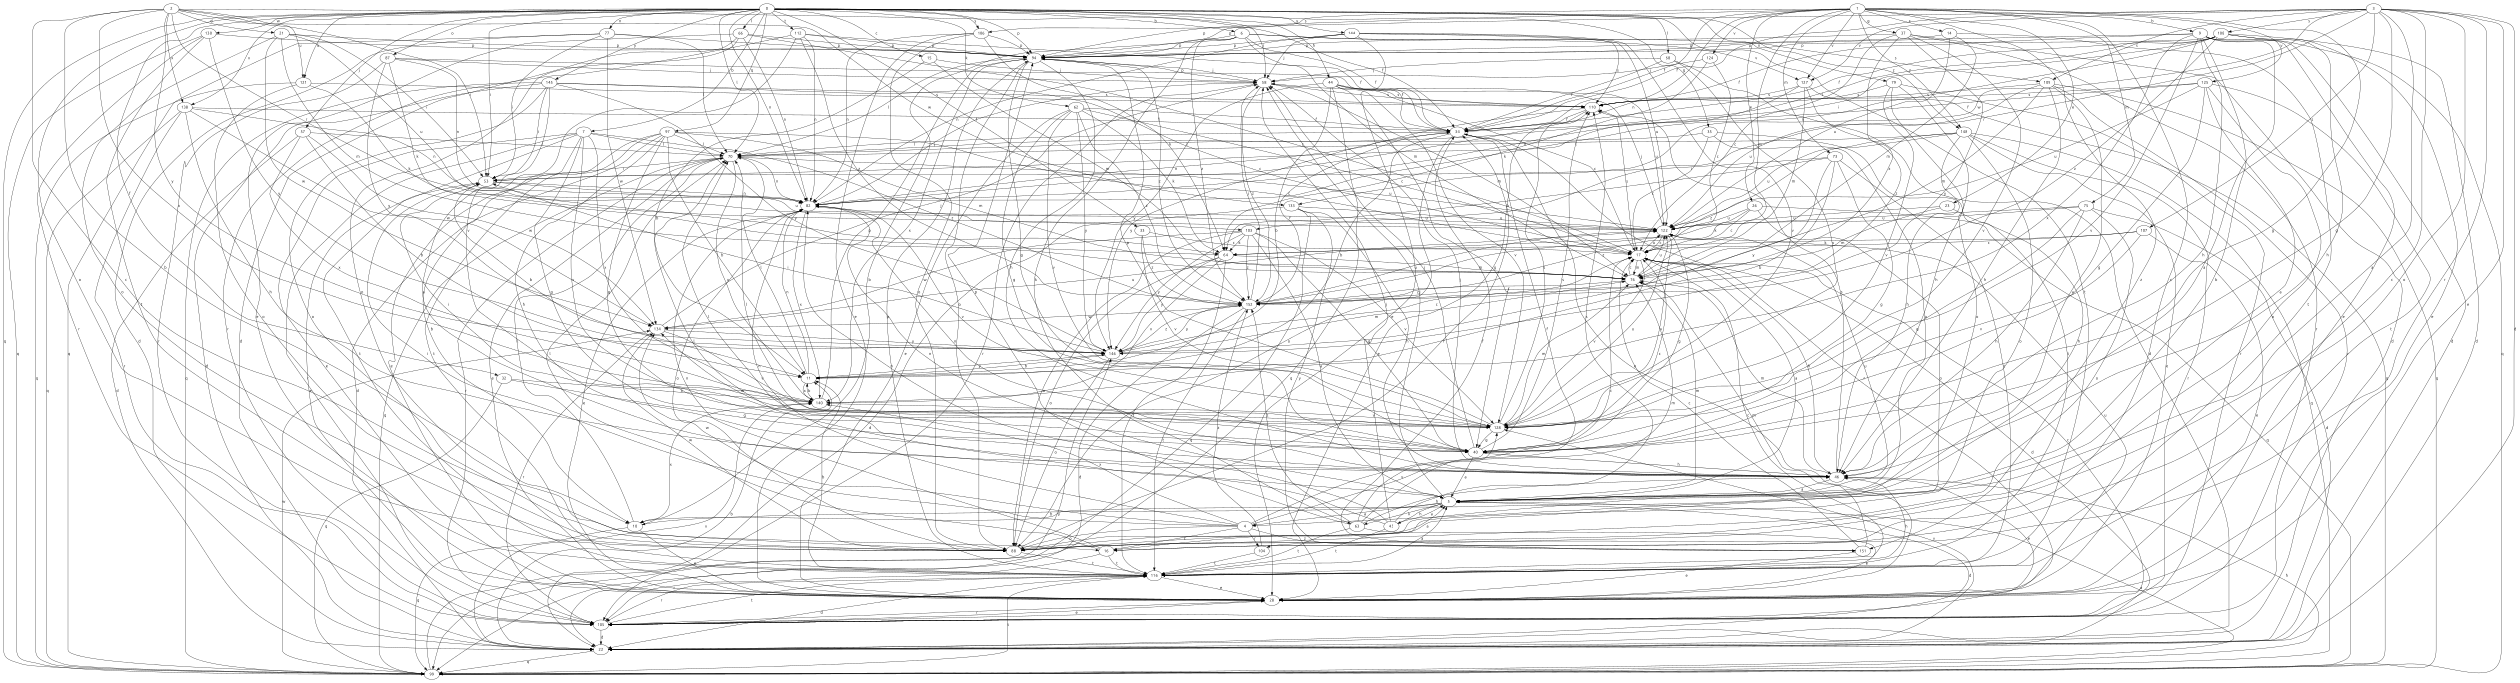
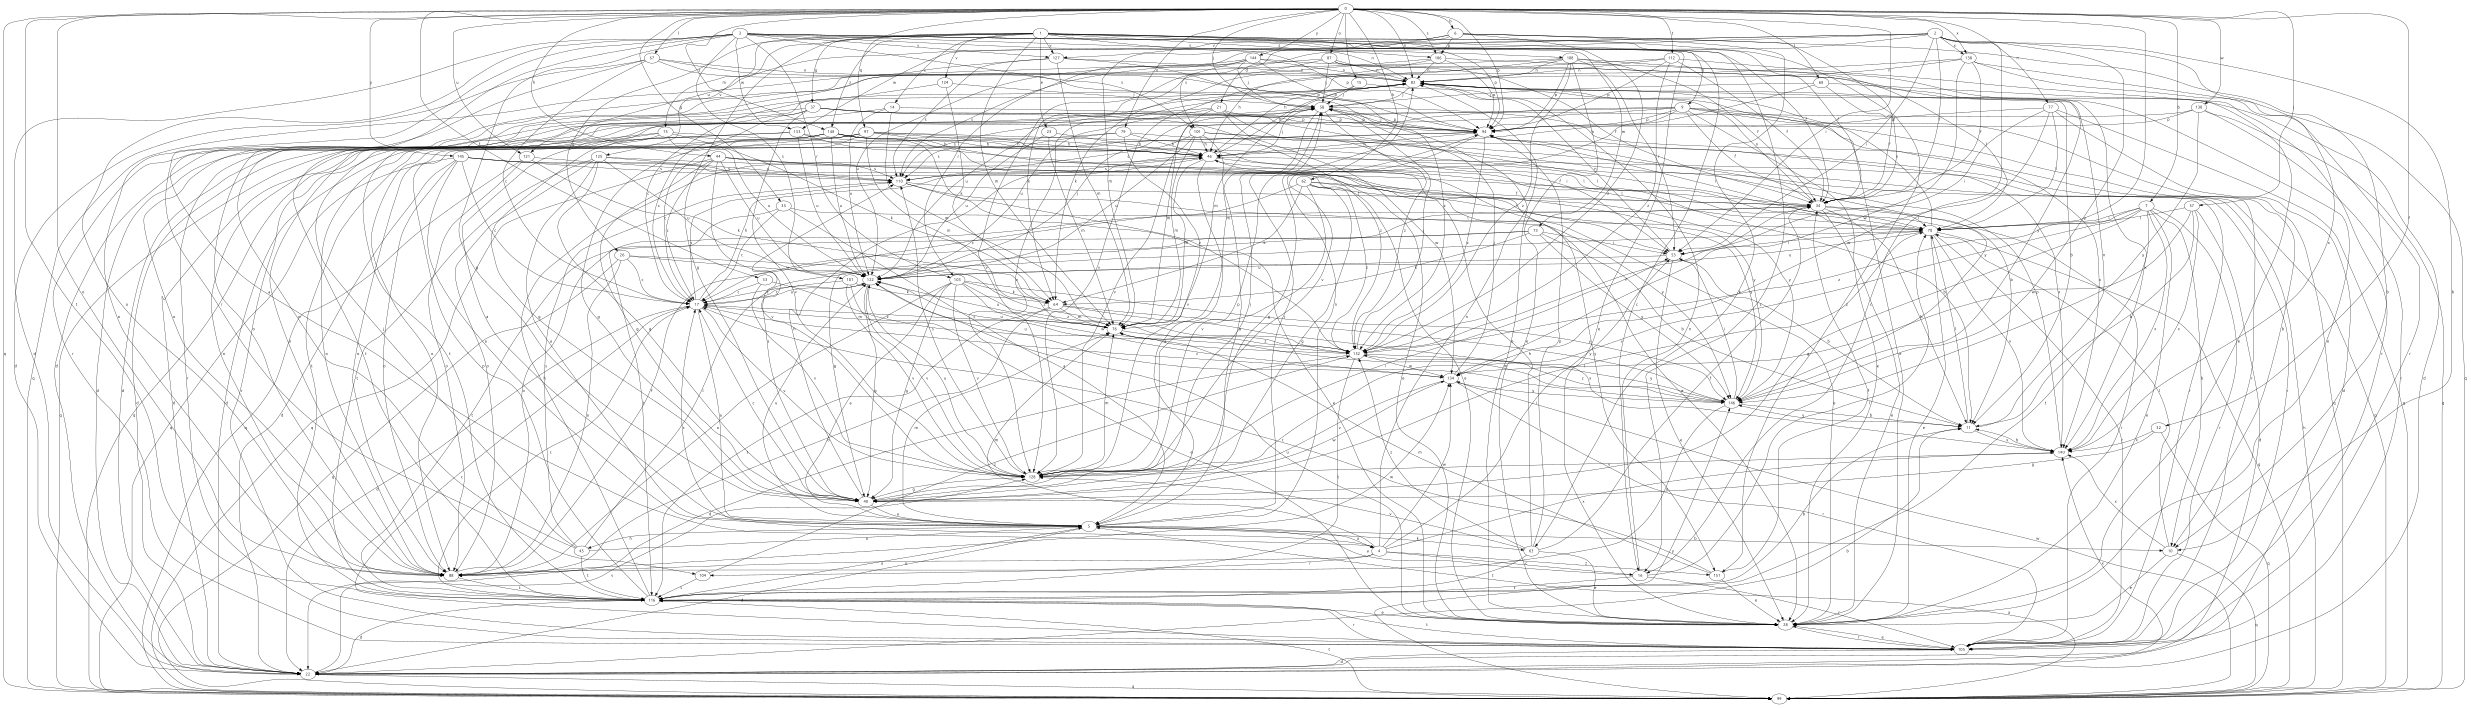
(741, 33) -> (652, 58)
(1141, 53) -> (1447, 46)
